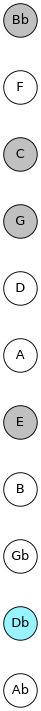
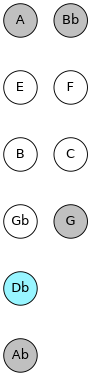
(20, 154) -> (71, 154)
(20, 288) -> none
(20, 355) -> (20, 20)
(20, 422) -> (20, 87)
(20, 690) -> (20, 355)
